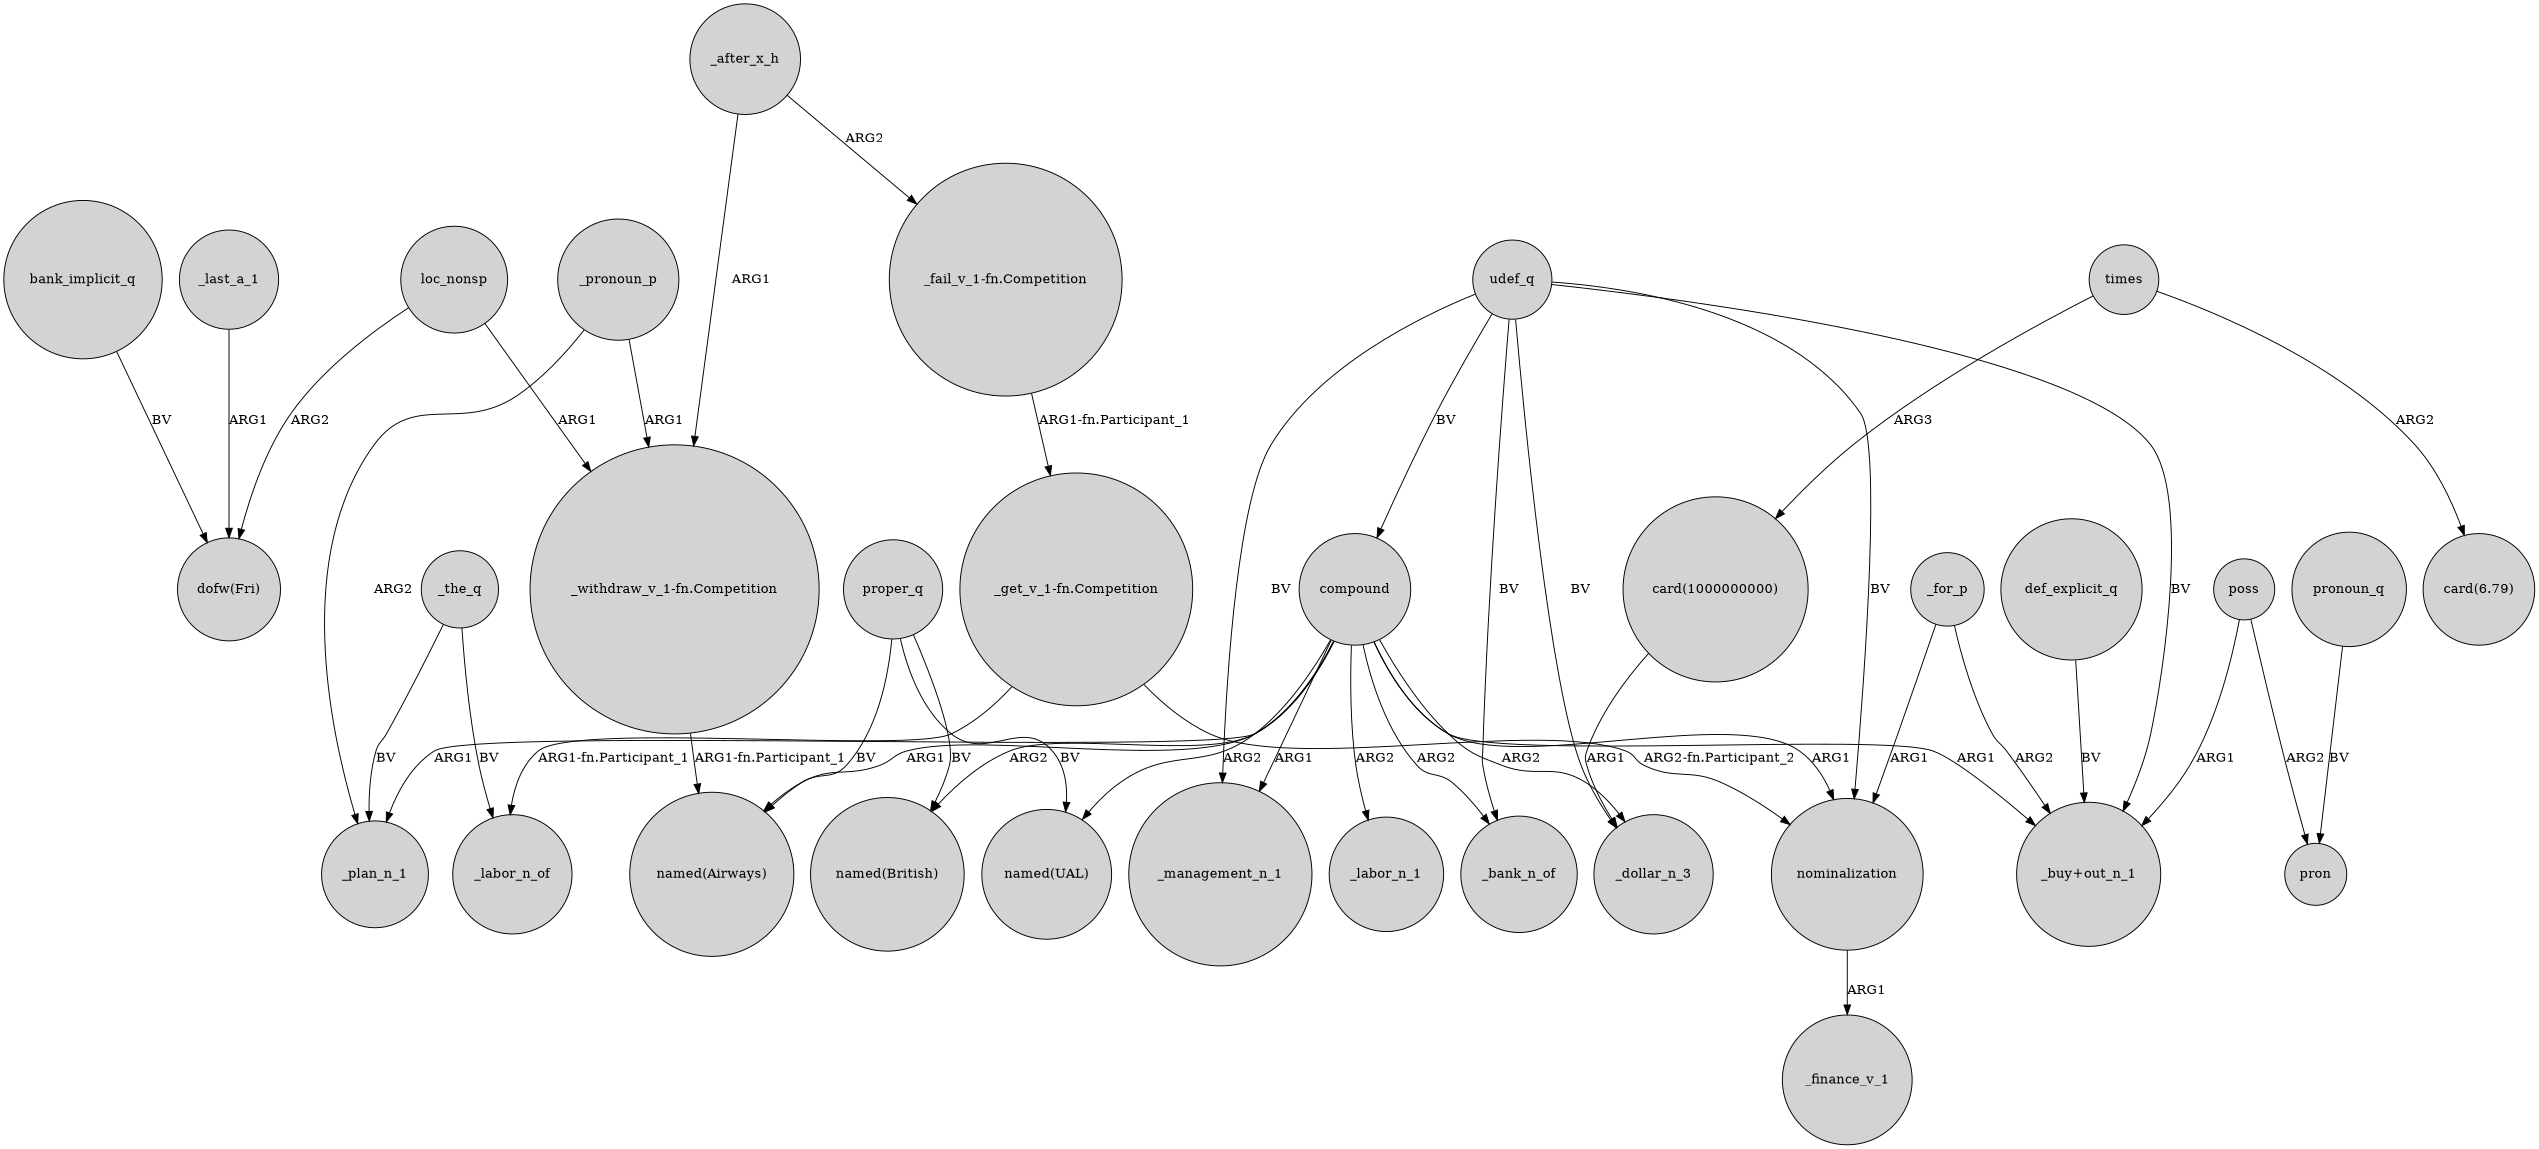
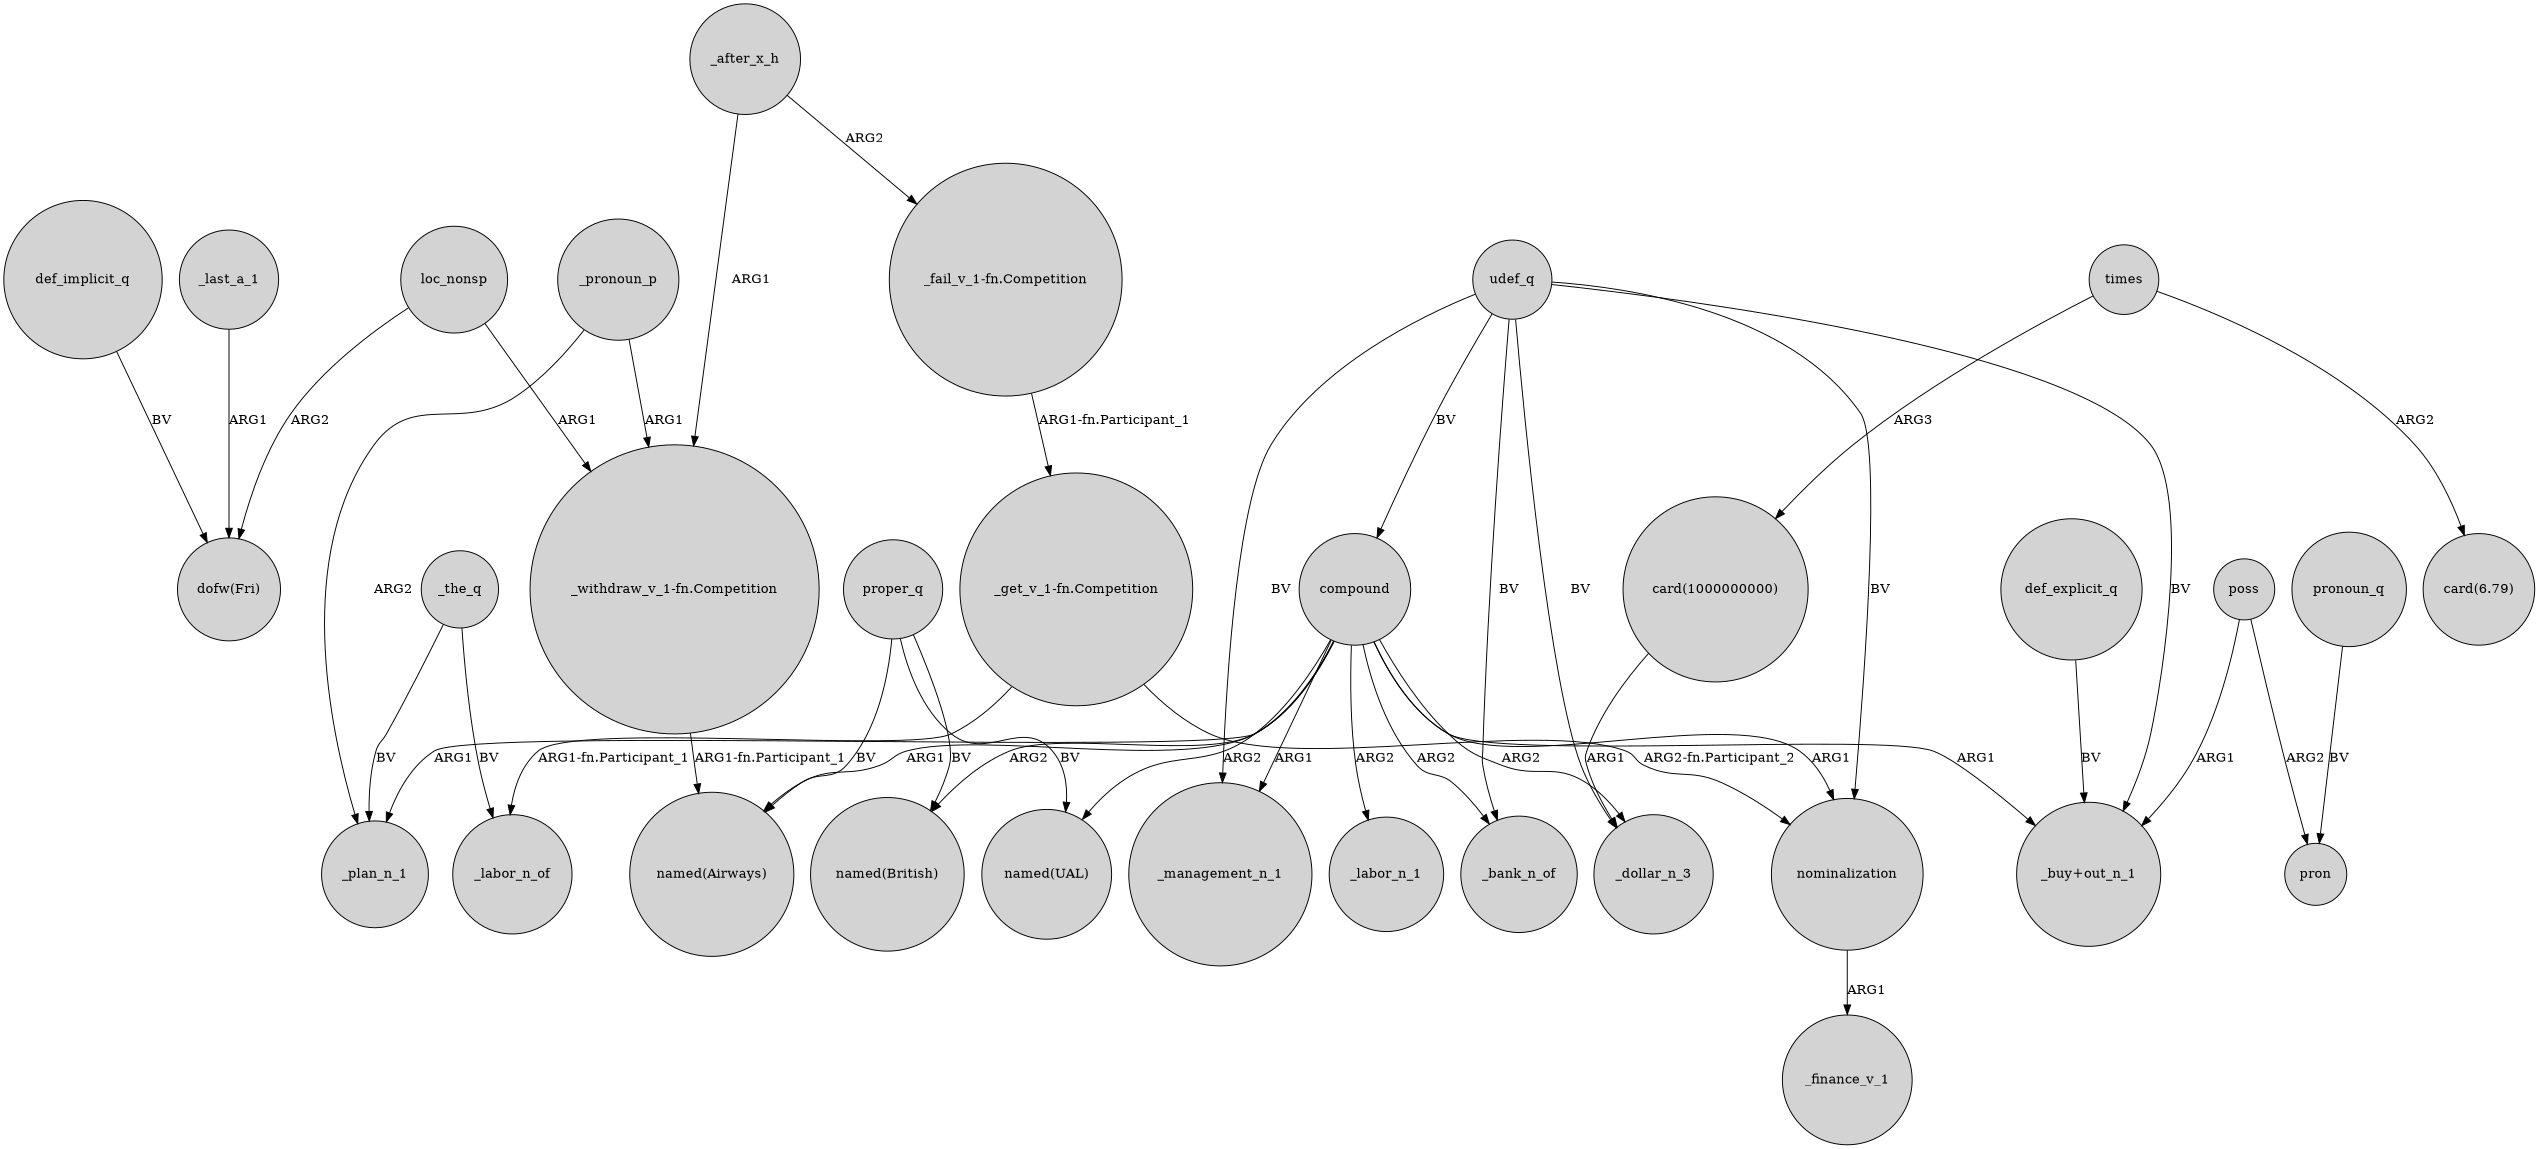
(83, 280) -> (83, 280)
(1947, 589) -> none
